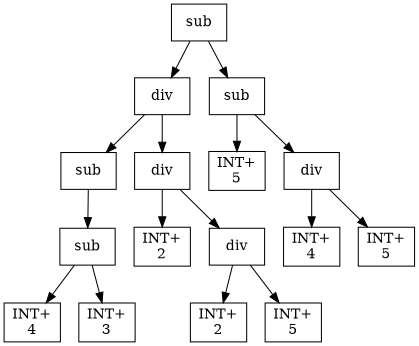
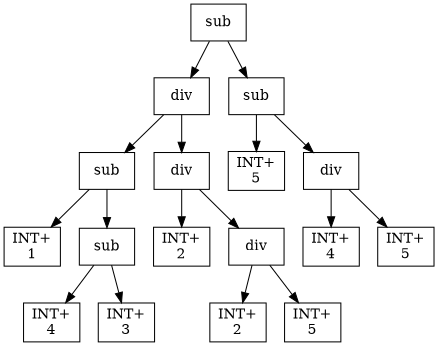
none -> (32, 247)
